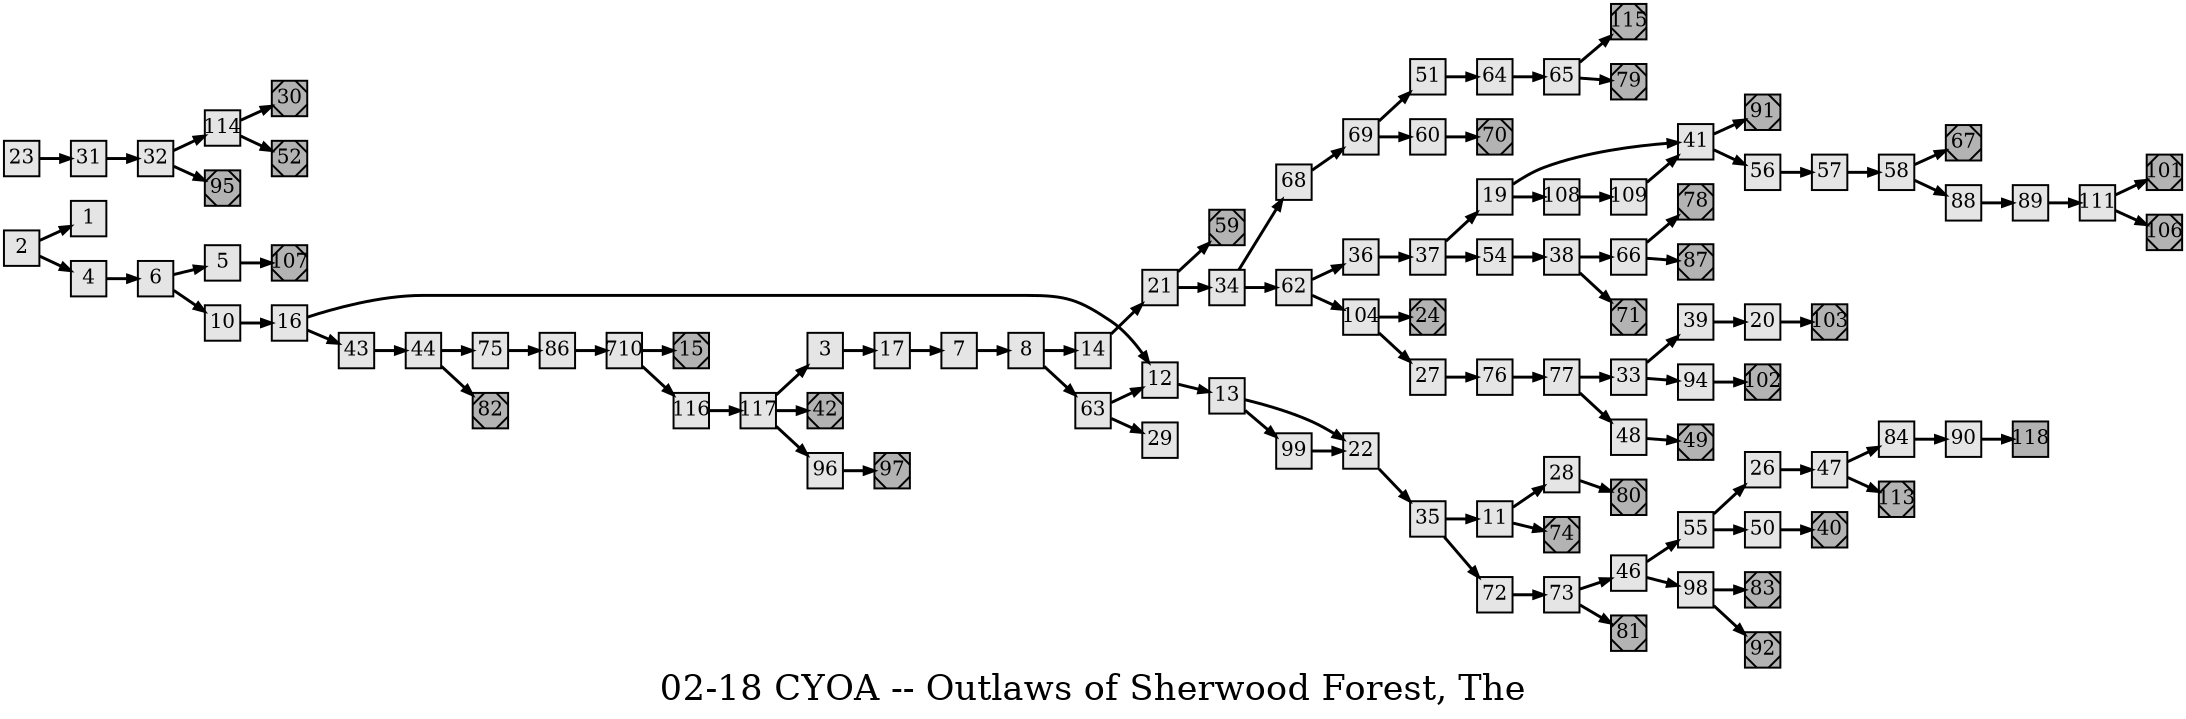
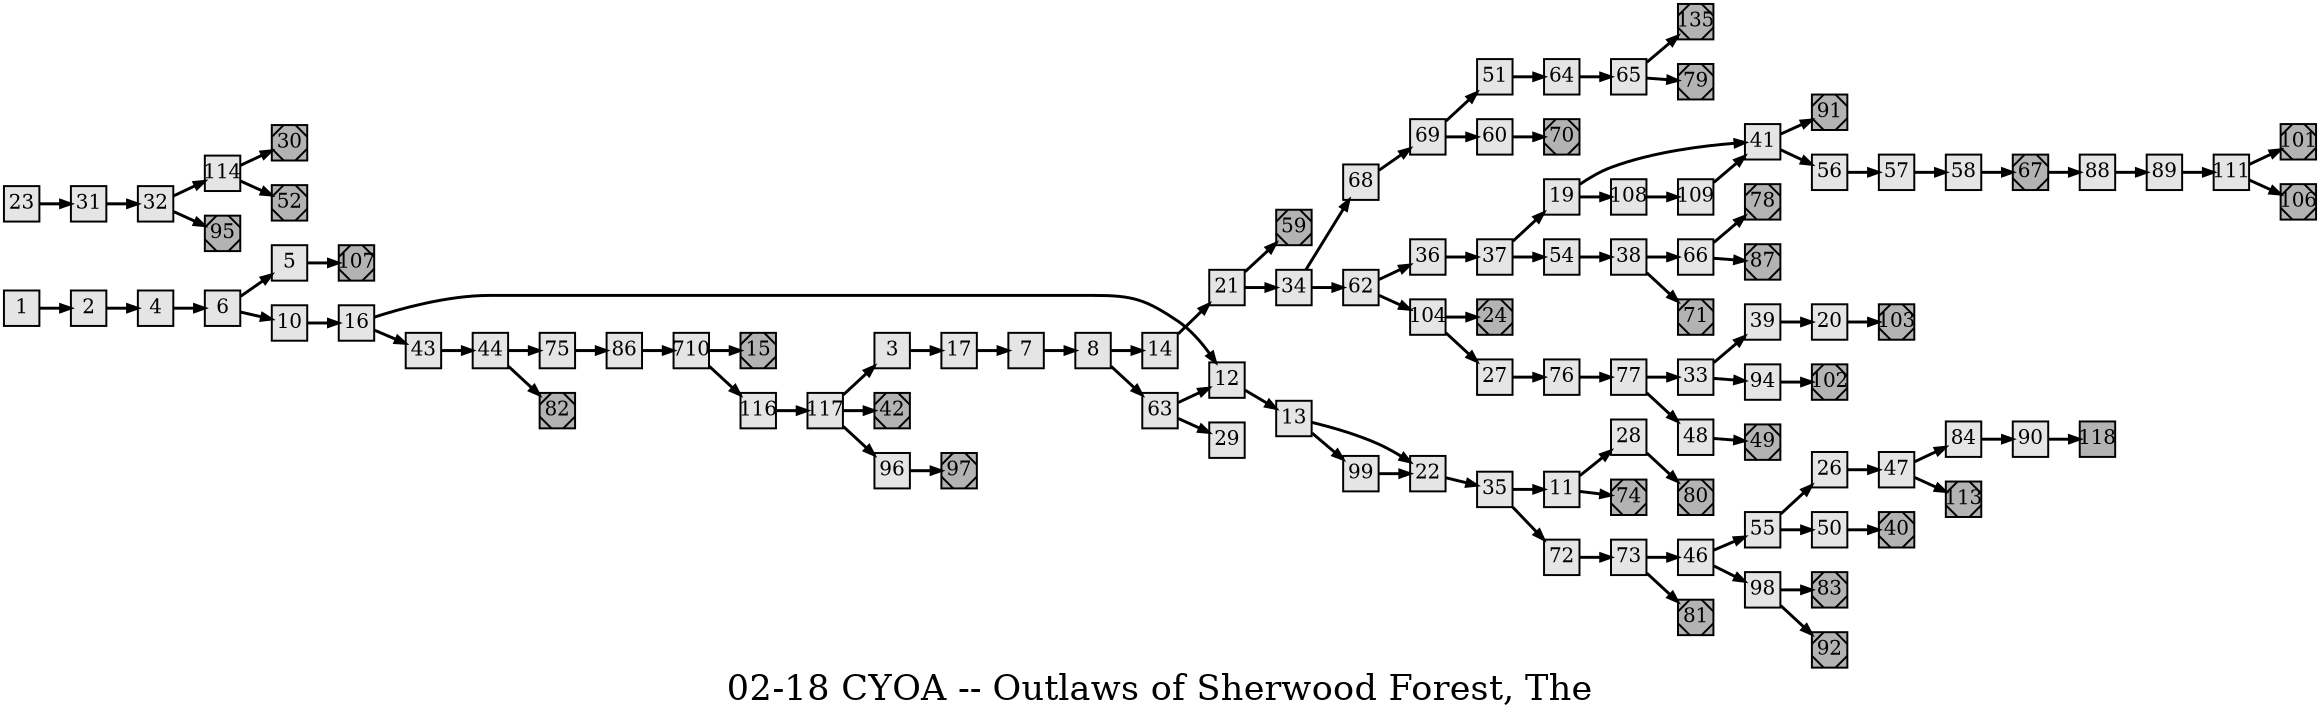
(1629, 22) -> (1696, 22)
(1926, 185) -> (2059, 172)
(50, 236) -> (50, 308)
